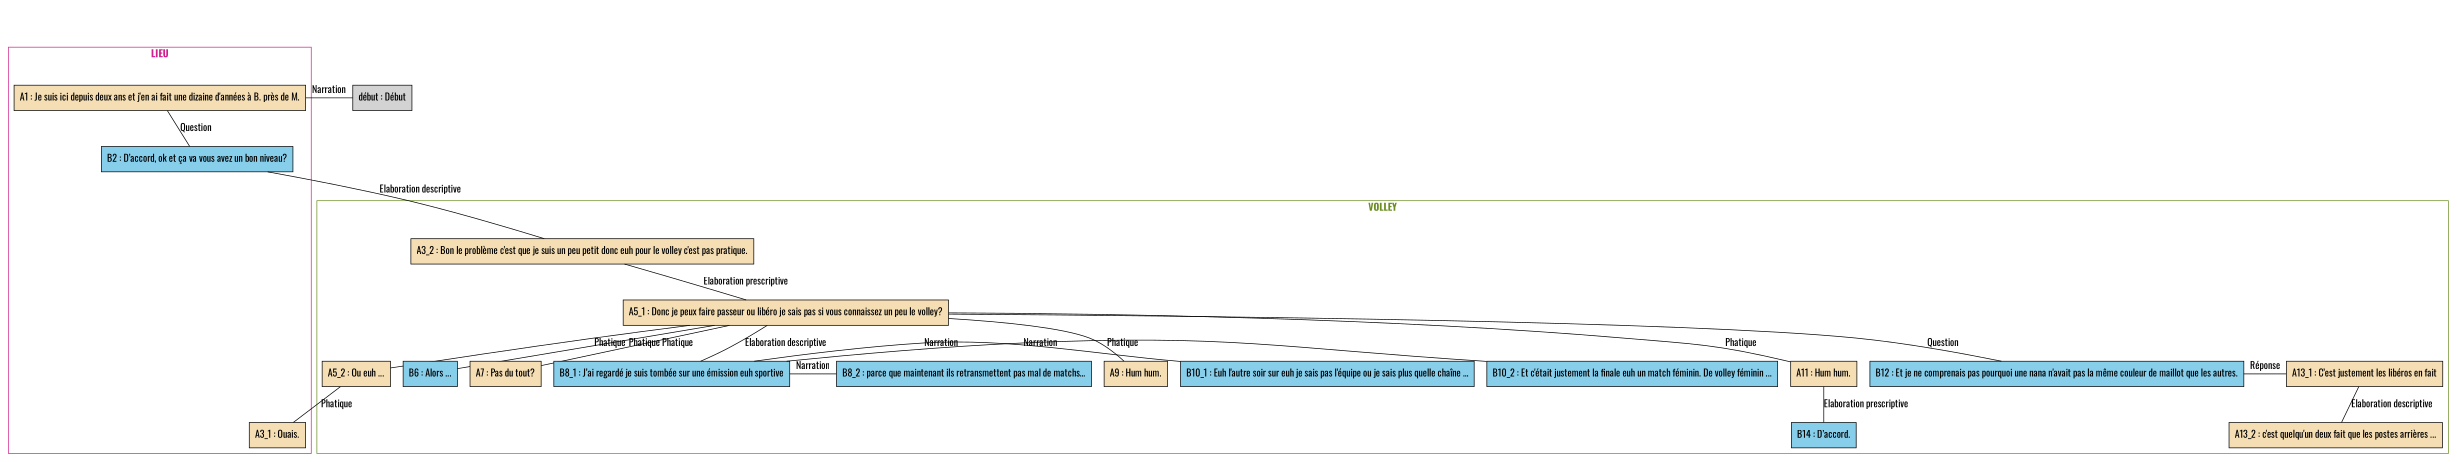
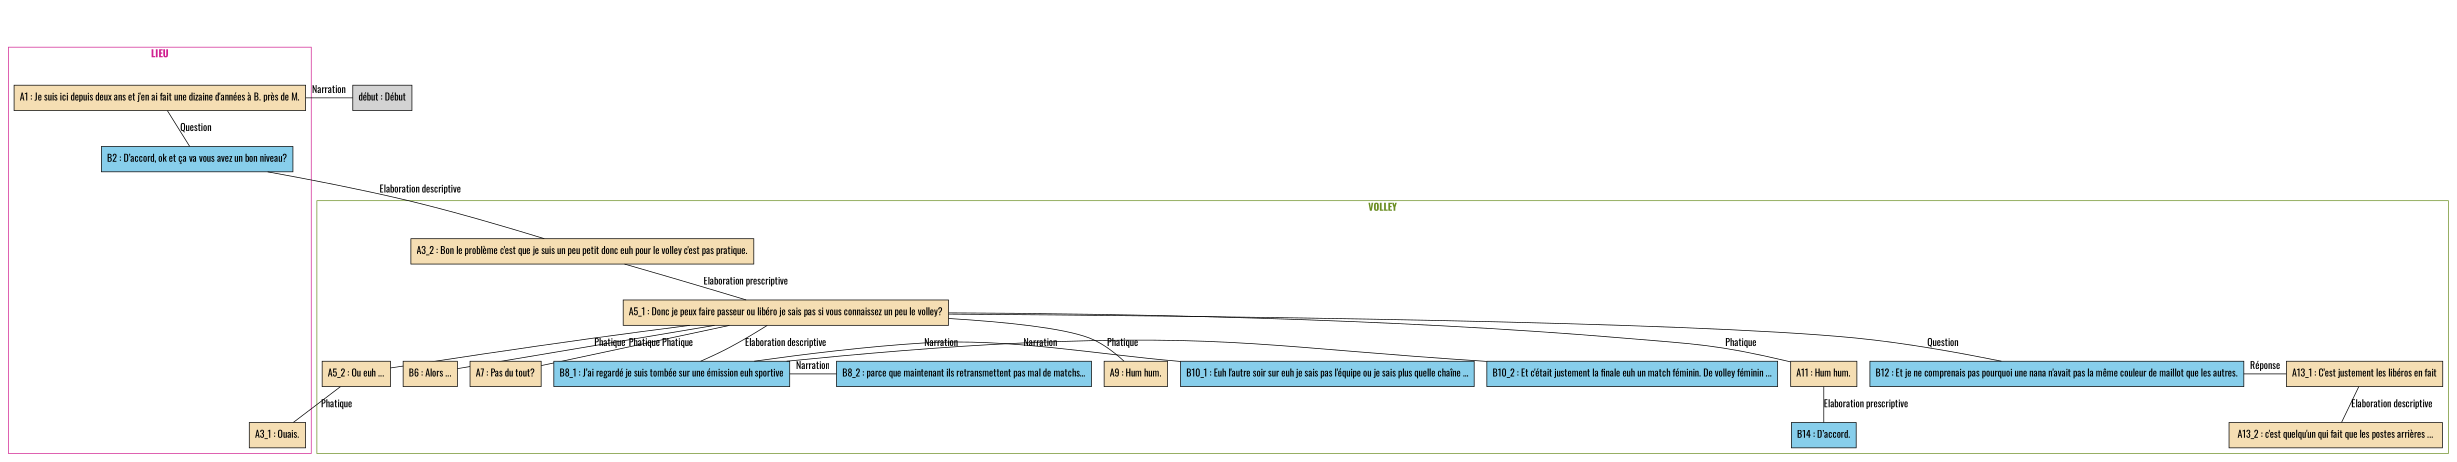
(430, 374) -> (430, 374)
(2336, 435) -> (2336, 435)
